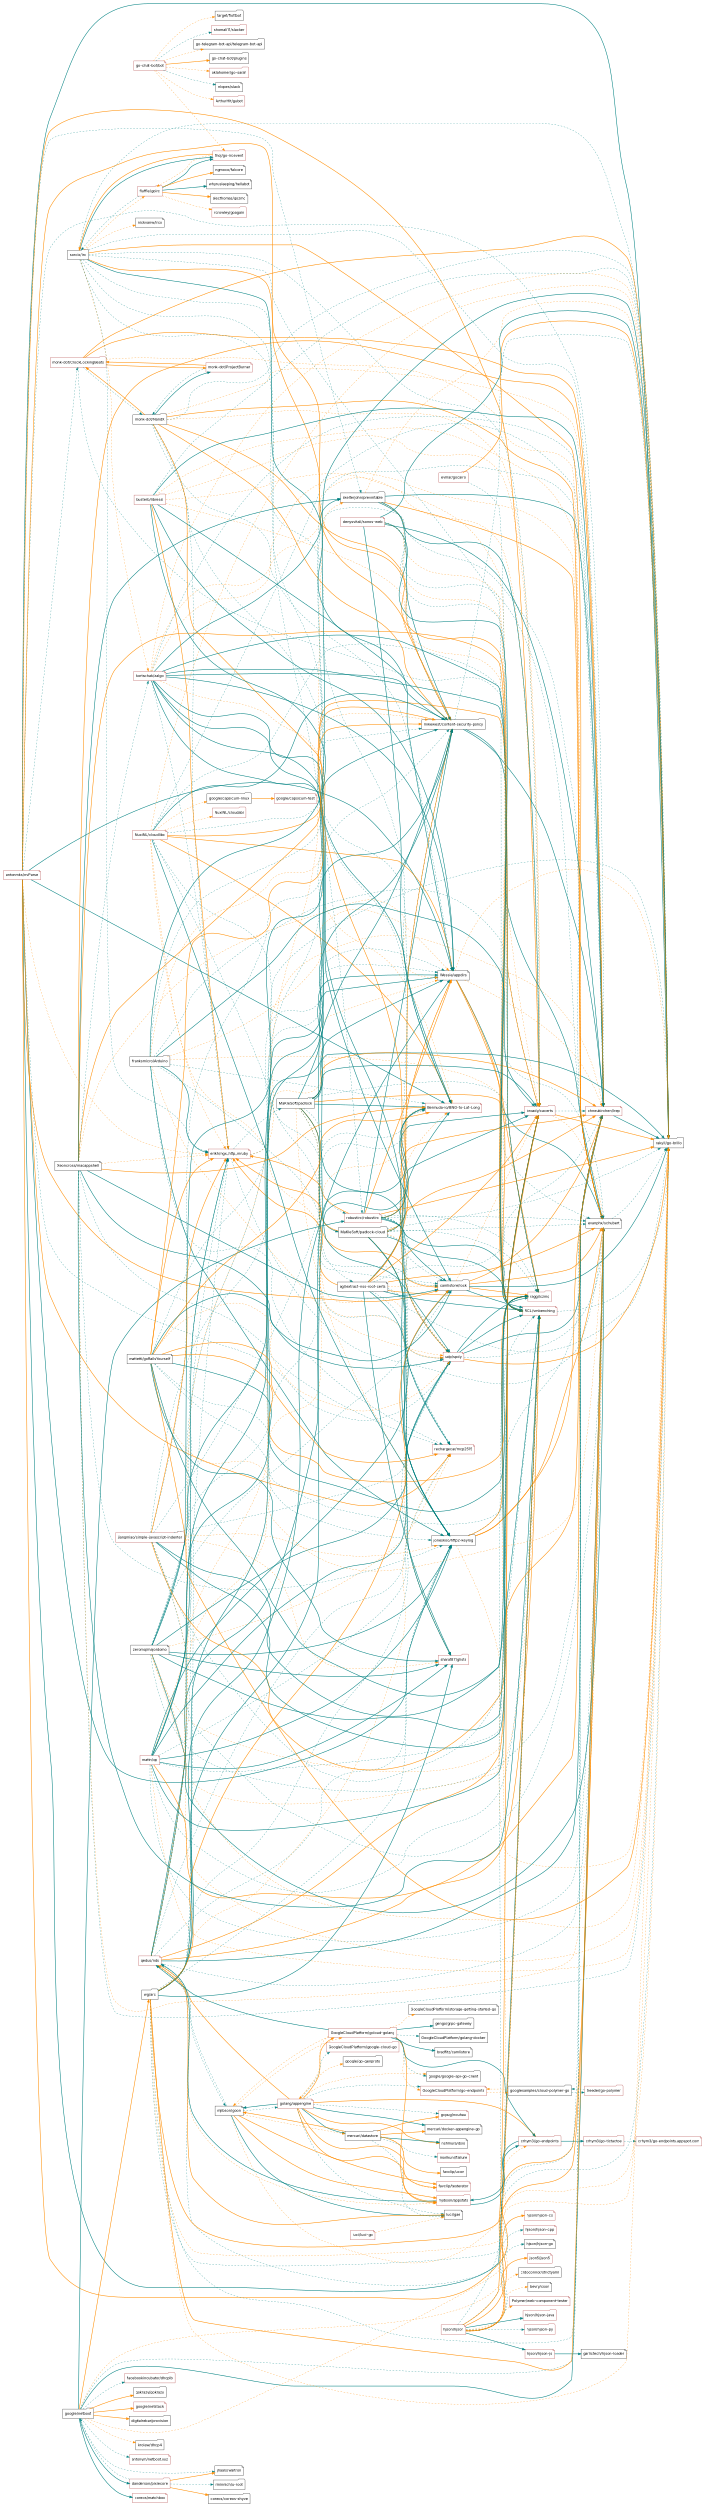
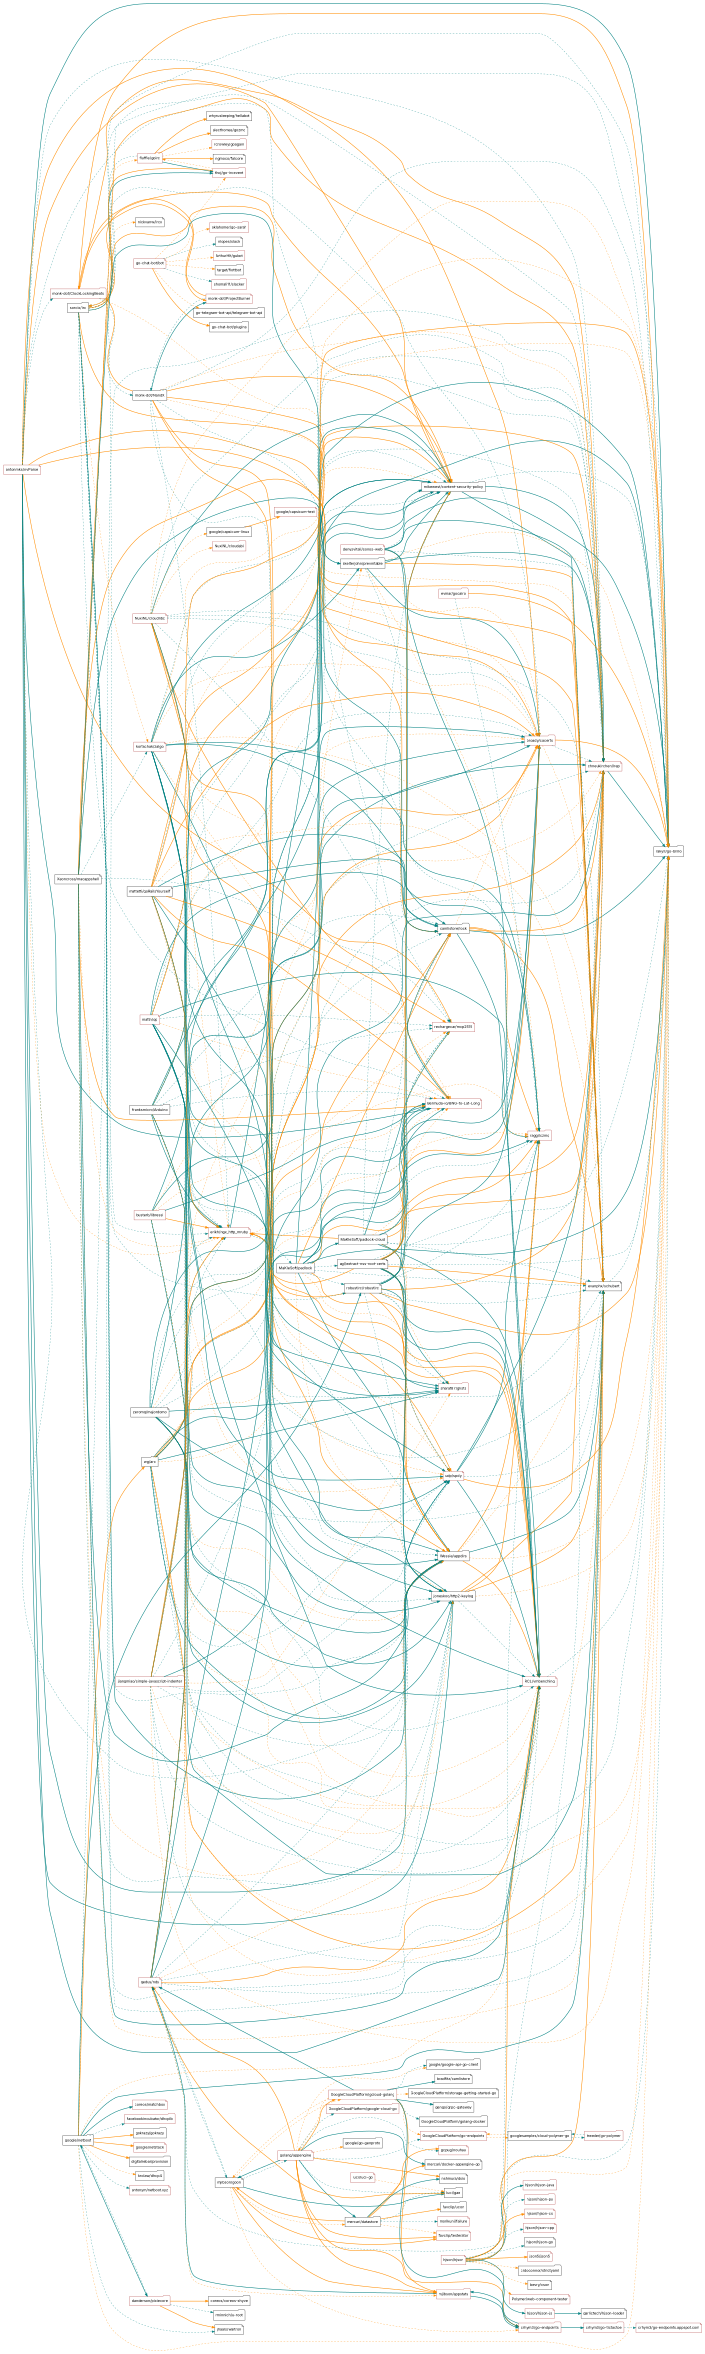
(183, 188) -> (177, 133)
(477, 872) -> (380, 490)
(453, 975) -> (453, 1556)
(363, 1218) -> (363, 1288)
(490, 1754) -> none
(453, 2215) -> (453, 2193)
